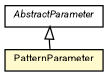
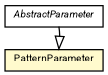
(50, 44) -> (59, 31)
